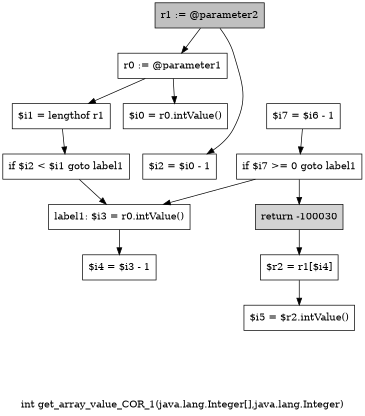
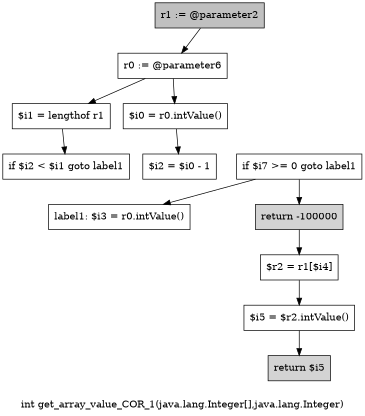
(173, 66) -> (173, 66)
(243, 92) -> (177, 138)
(303, 116) -> none
(90, 189) -> none
(299, 217) -> (299, 217)
(119, 267) -> none
none -> (299, 368)
